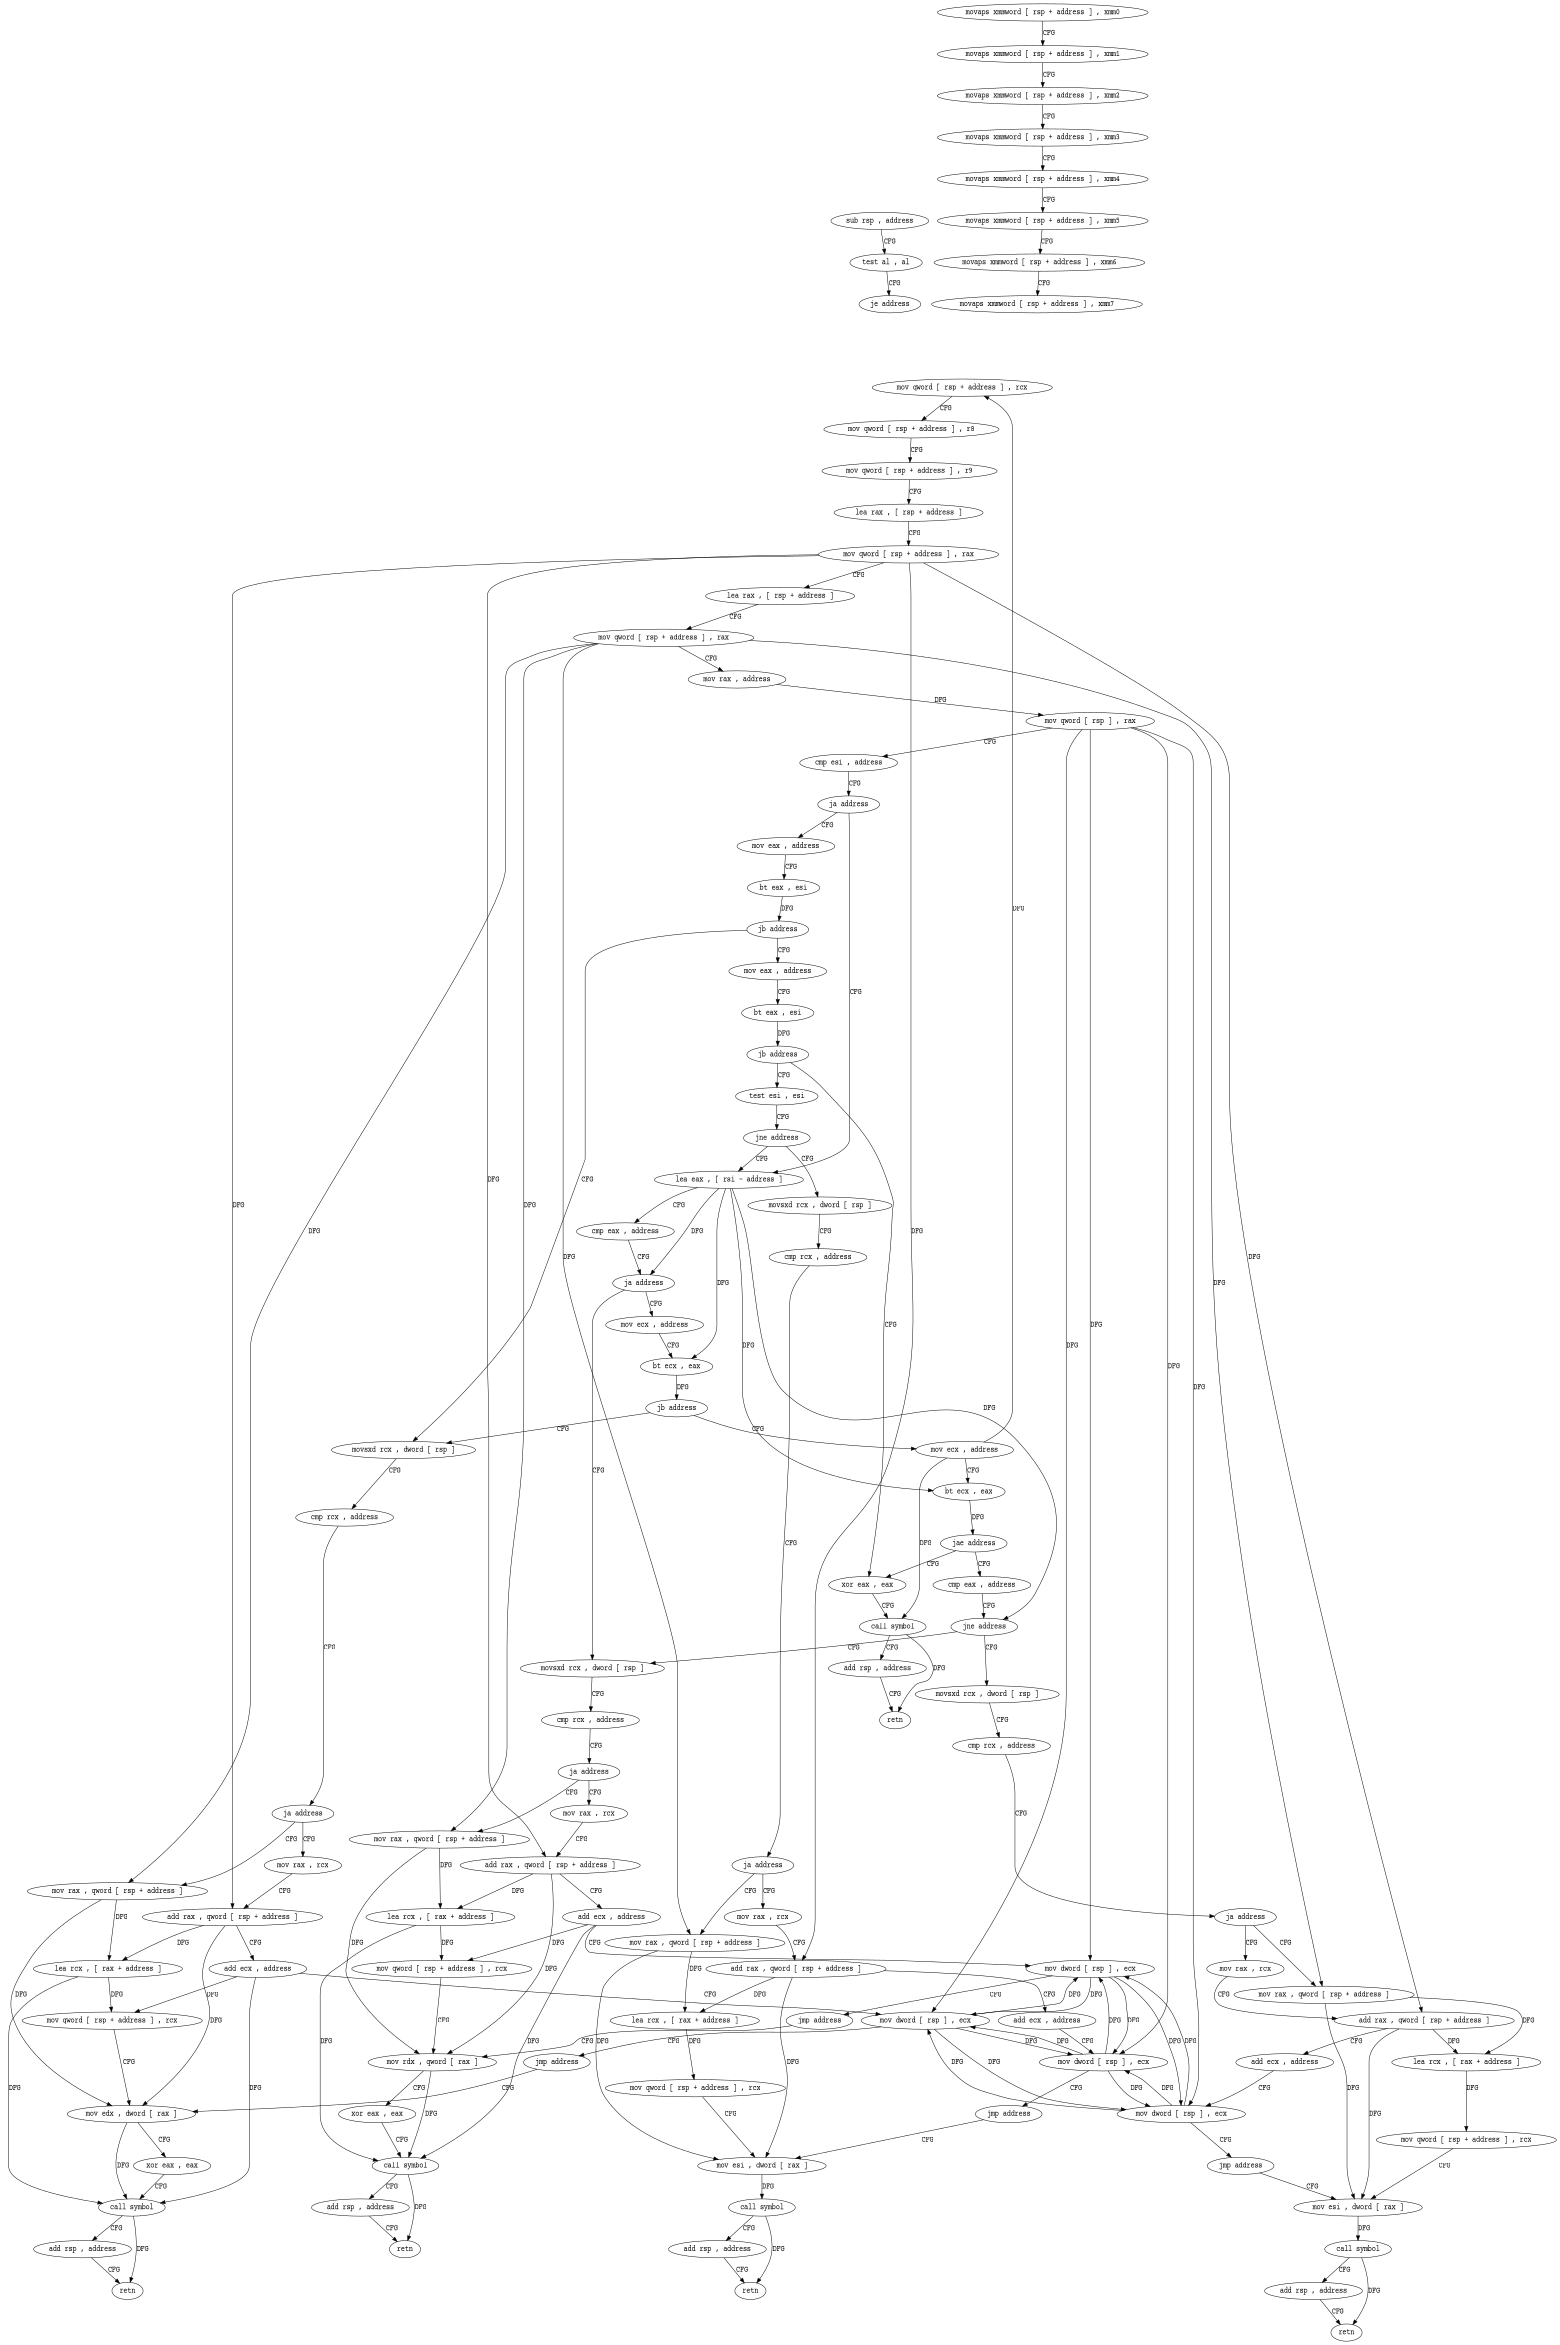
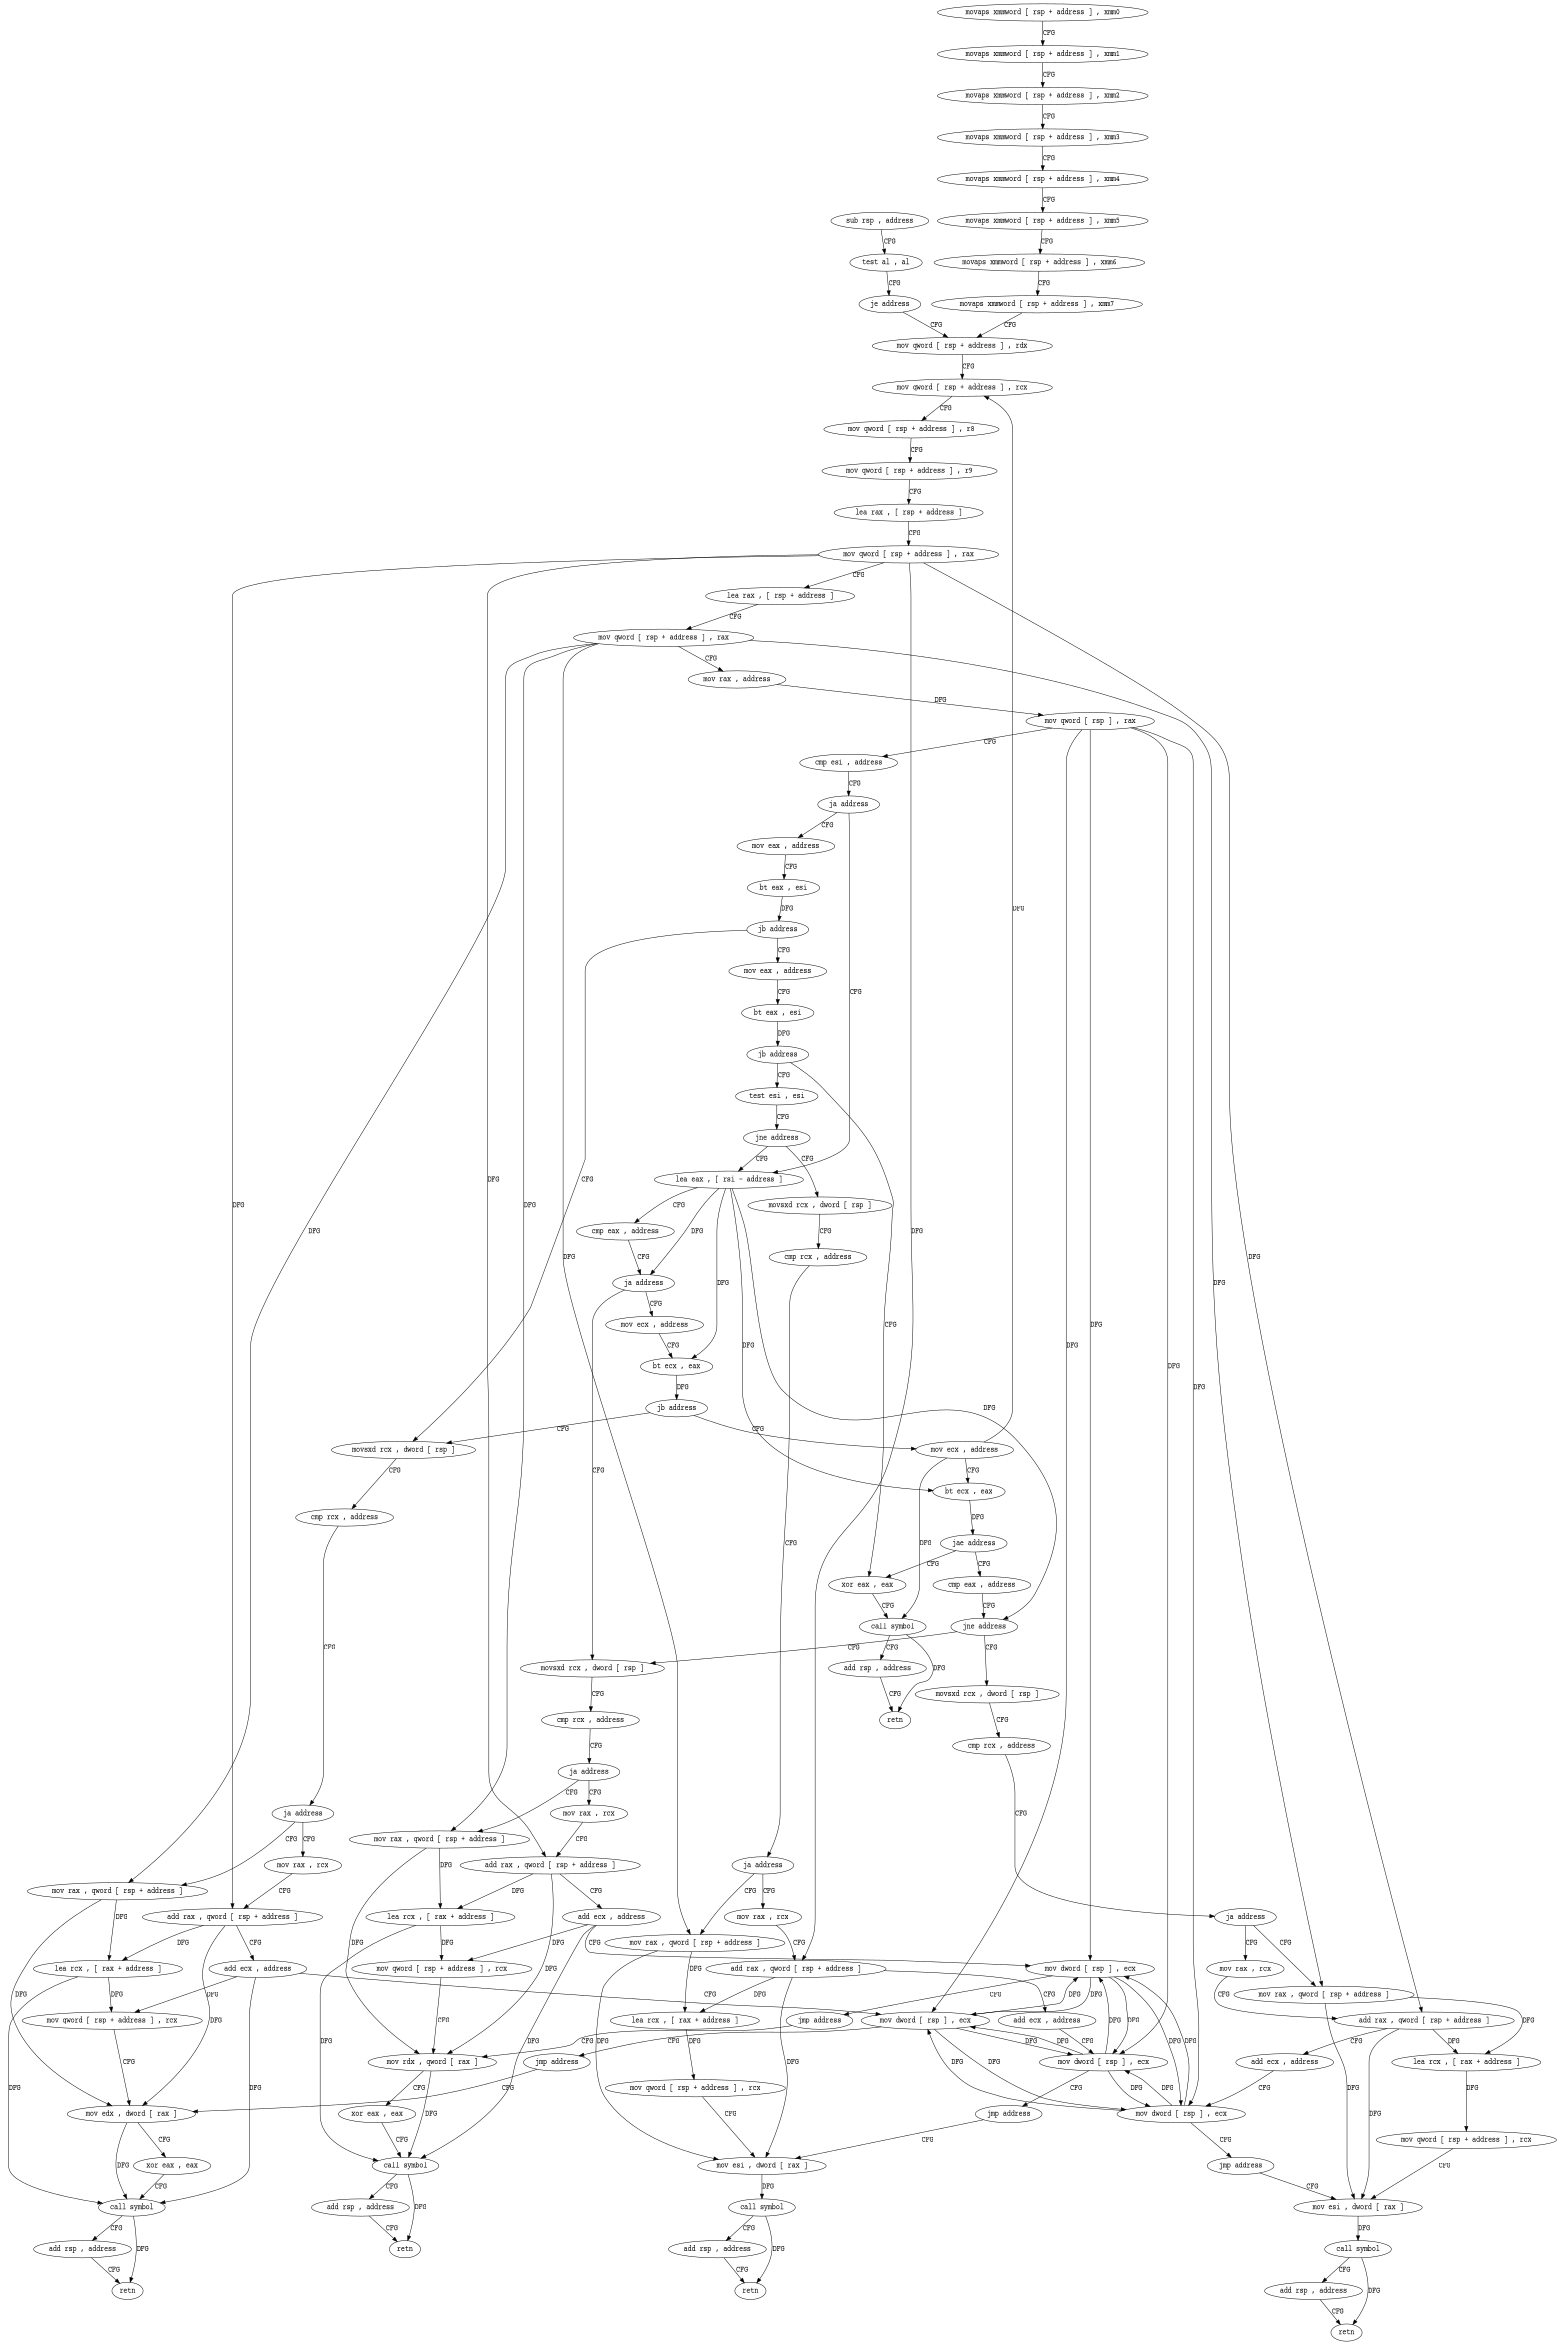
none -> (962, 346)
